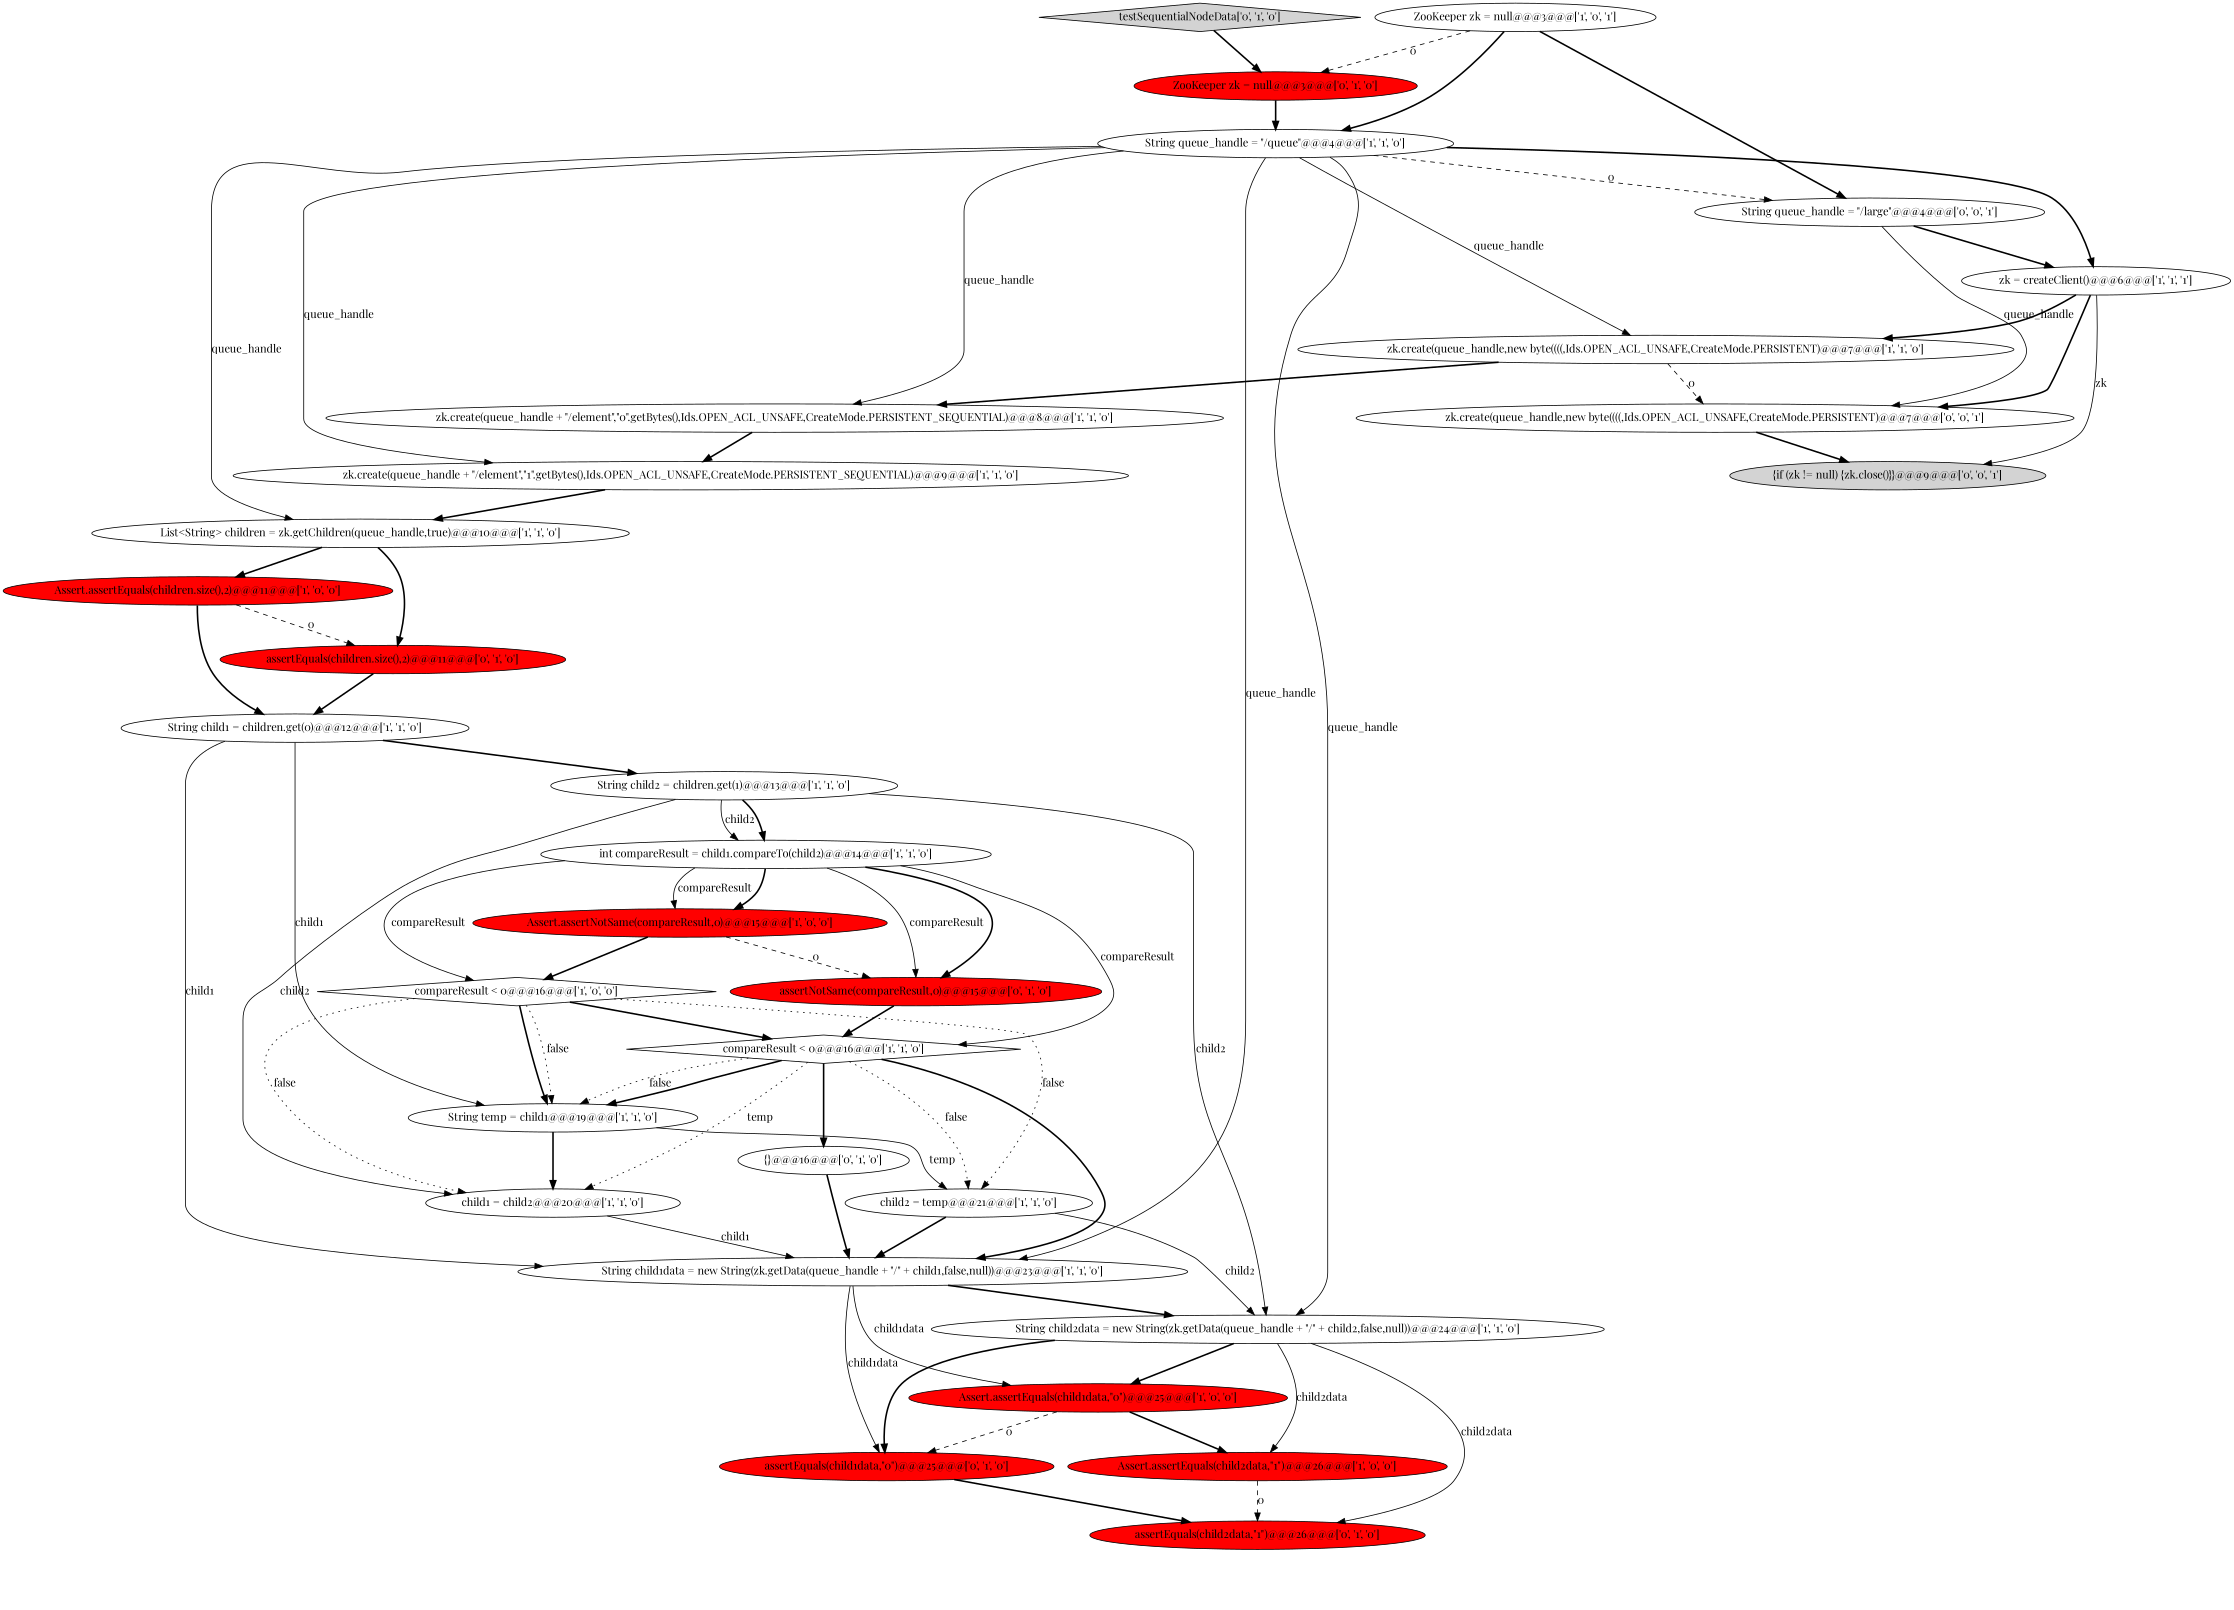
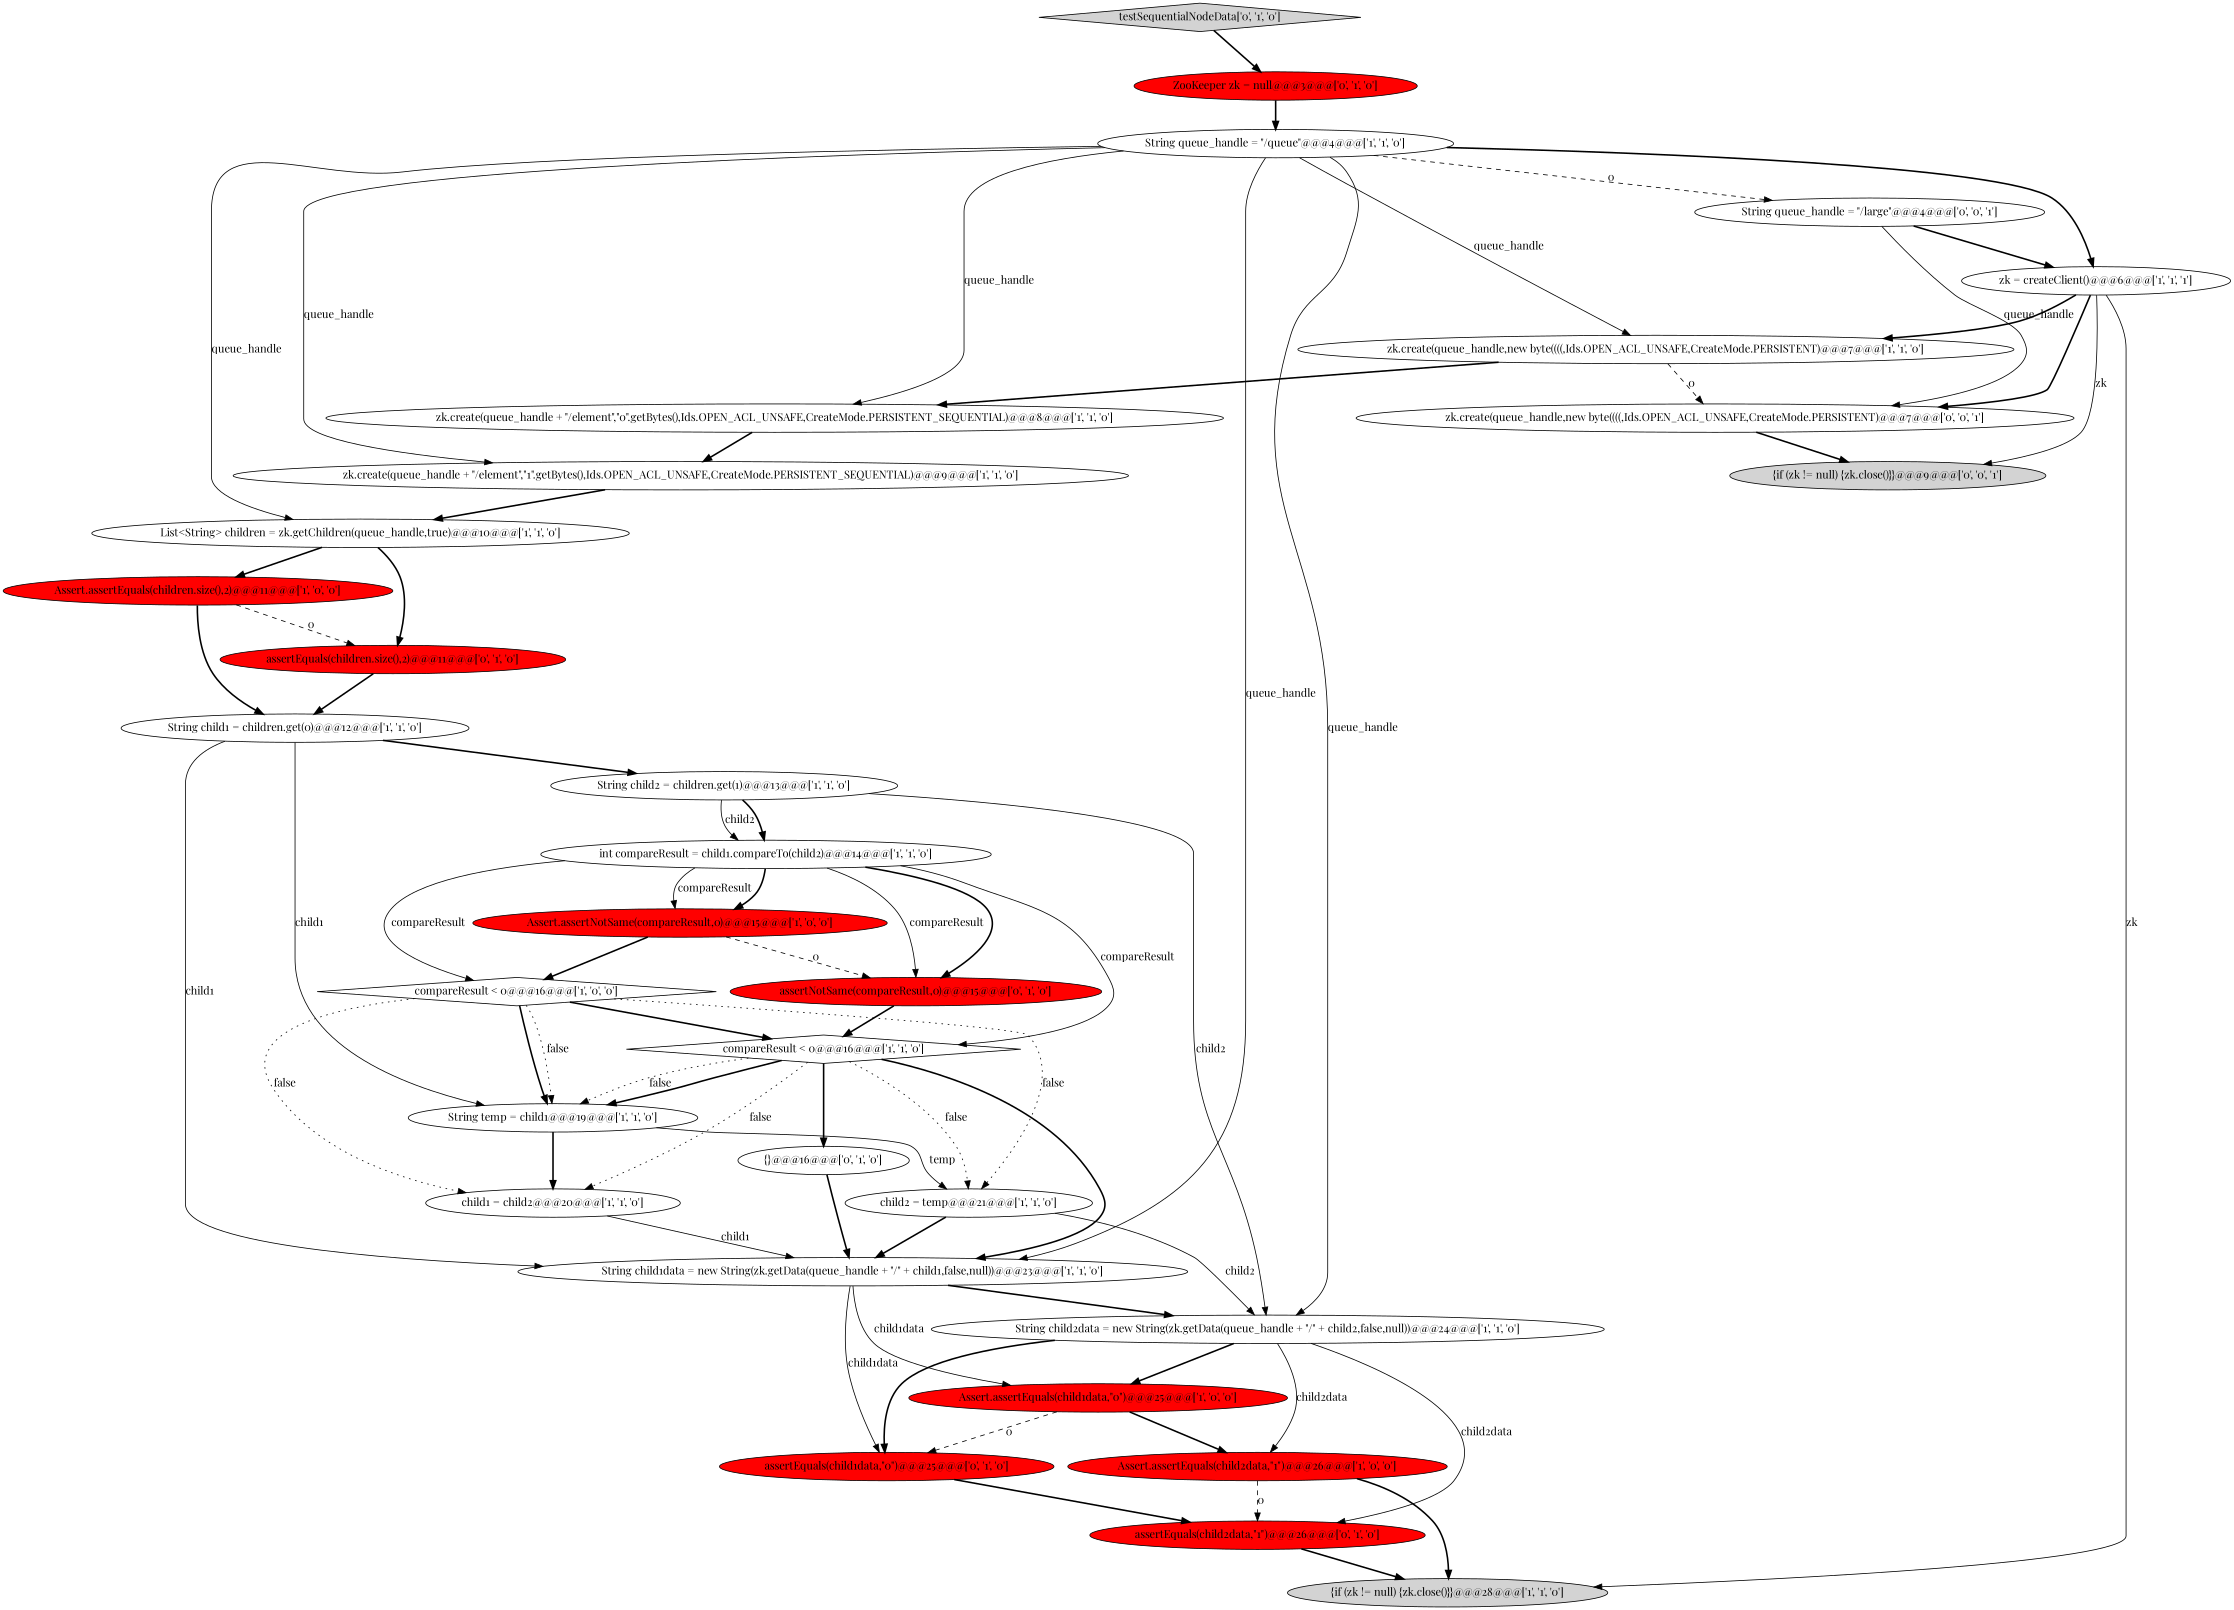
(1515, 17) -> none
(302, 959) -> none
(760, 1118) -> (760, 1118)
none -> (1448, 1593)
